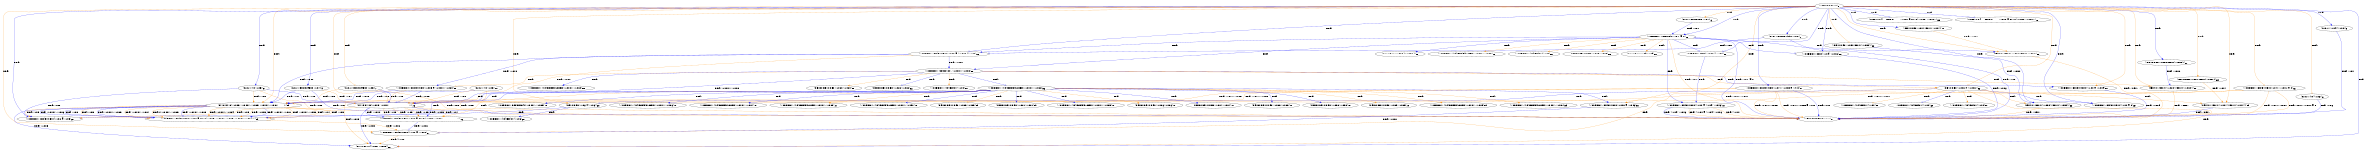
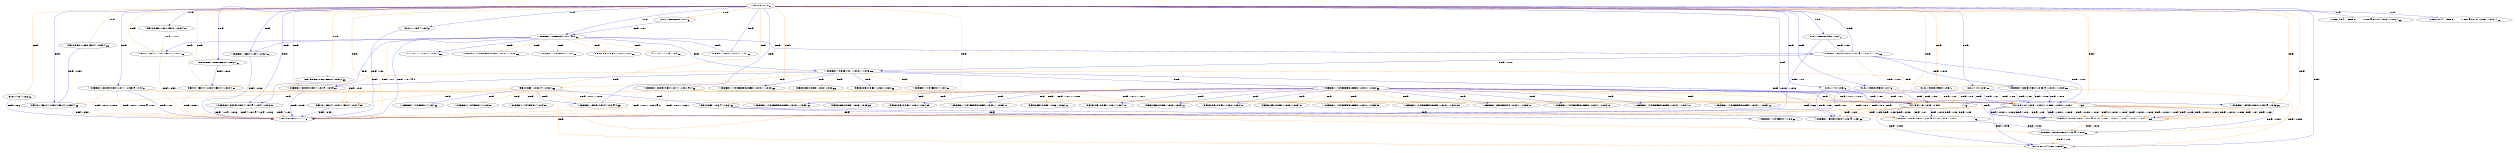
none -> (1406, 8)
(1699, 78) -> (466, 8)
